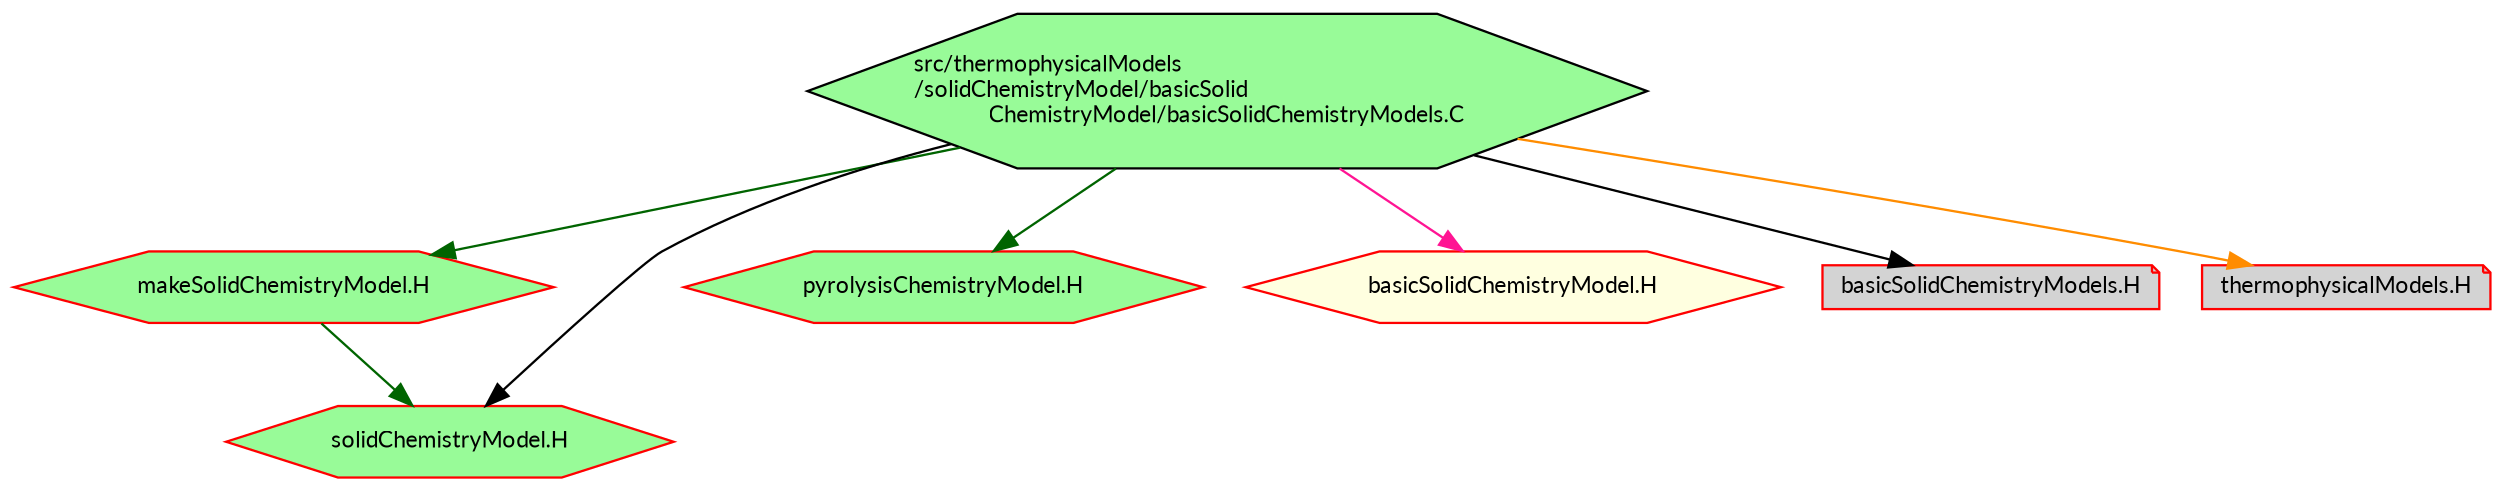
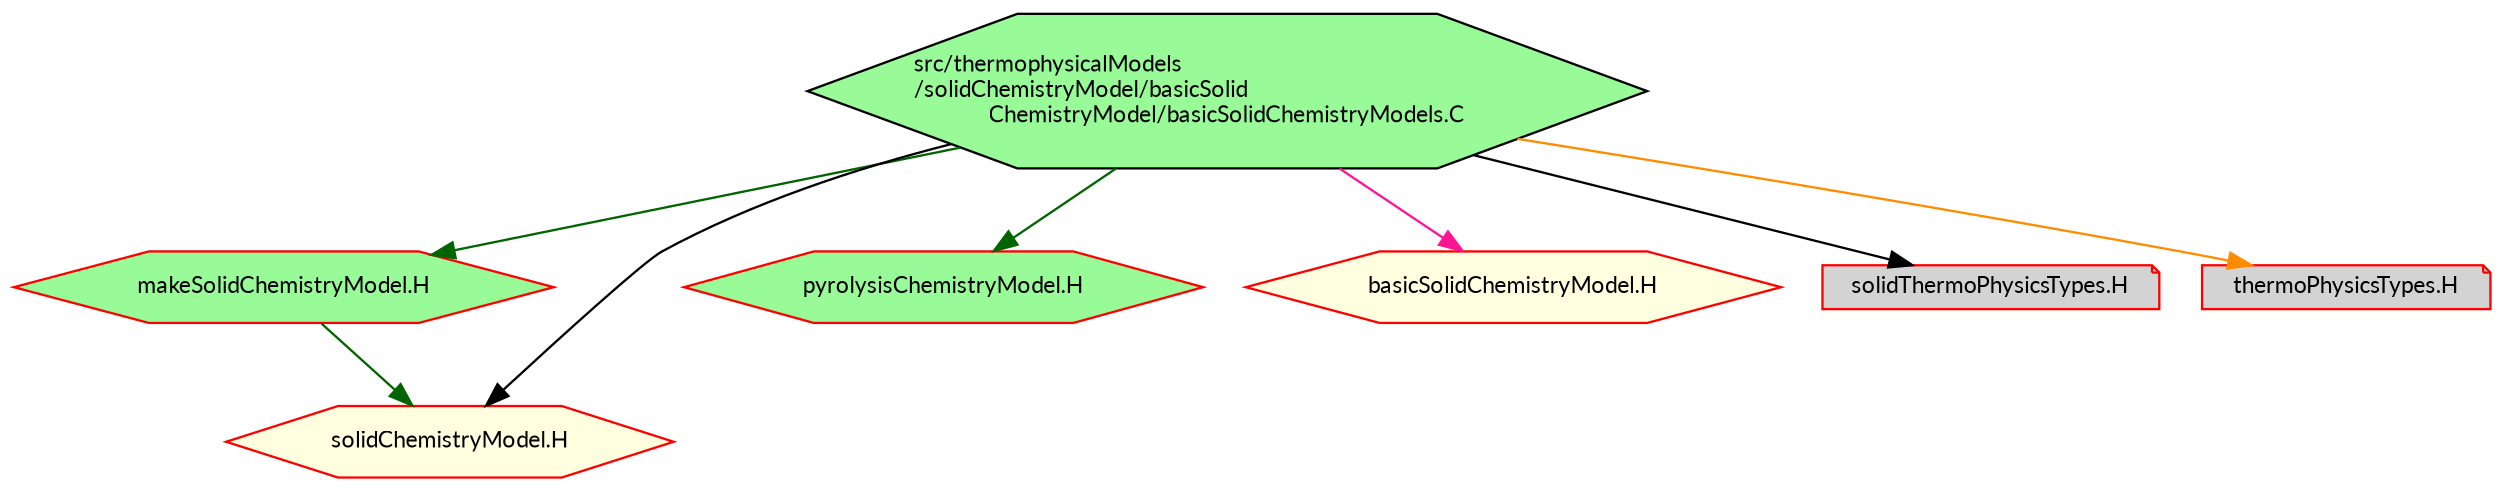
(1991, 287) -> (1991, 287)
(2346, 287) -> (2346, 287)
(450, 442) -> (450, 442)
